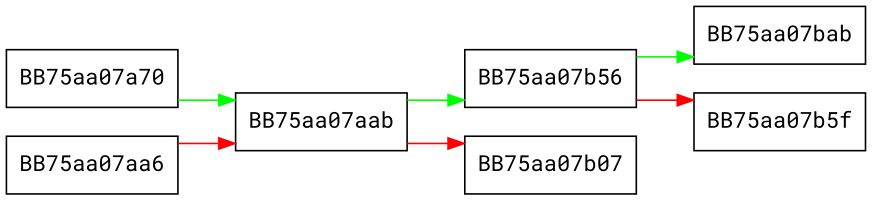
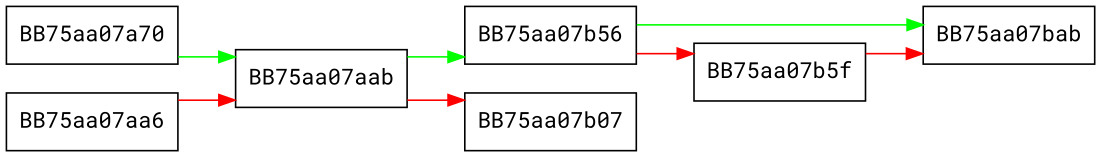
none -> (886, 54)
